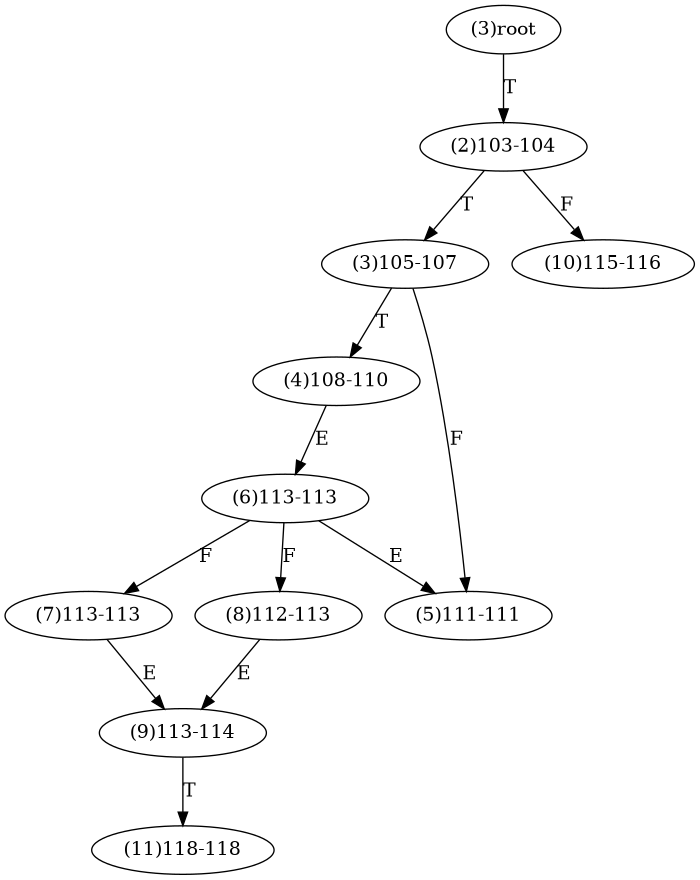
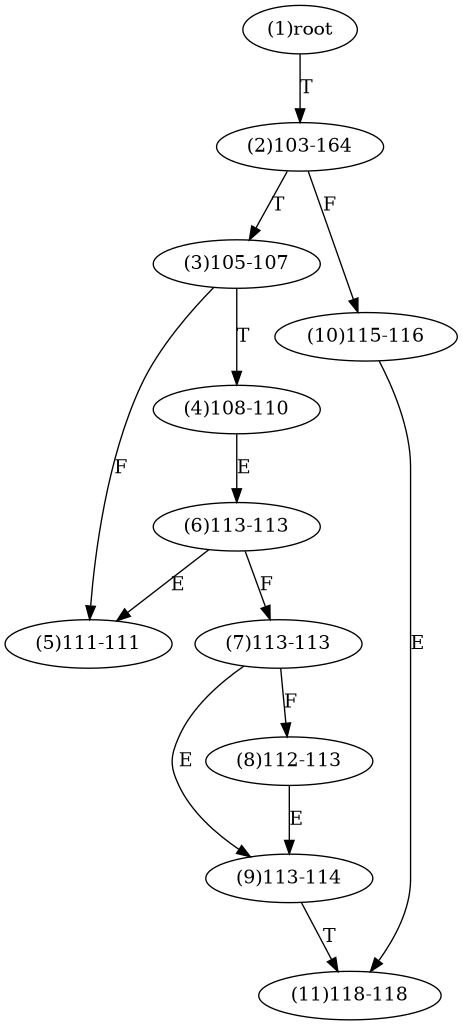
(504, 30) -> (300, 30)
(504, 147) -> (300, 147)
(282, 550) -> (283, 696)
none -> (411, 662)
